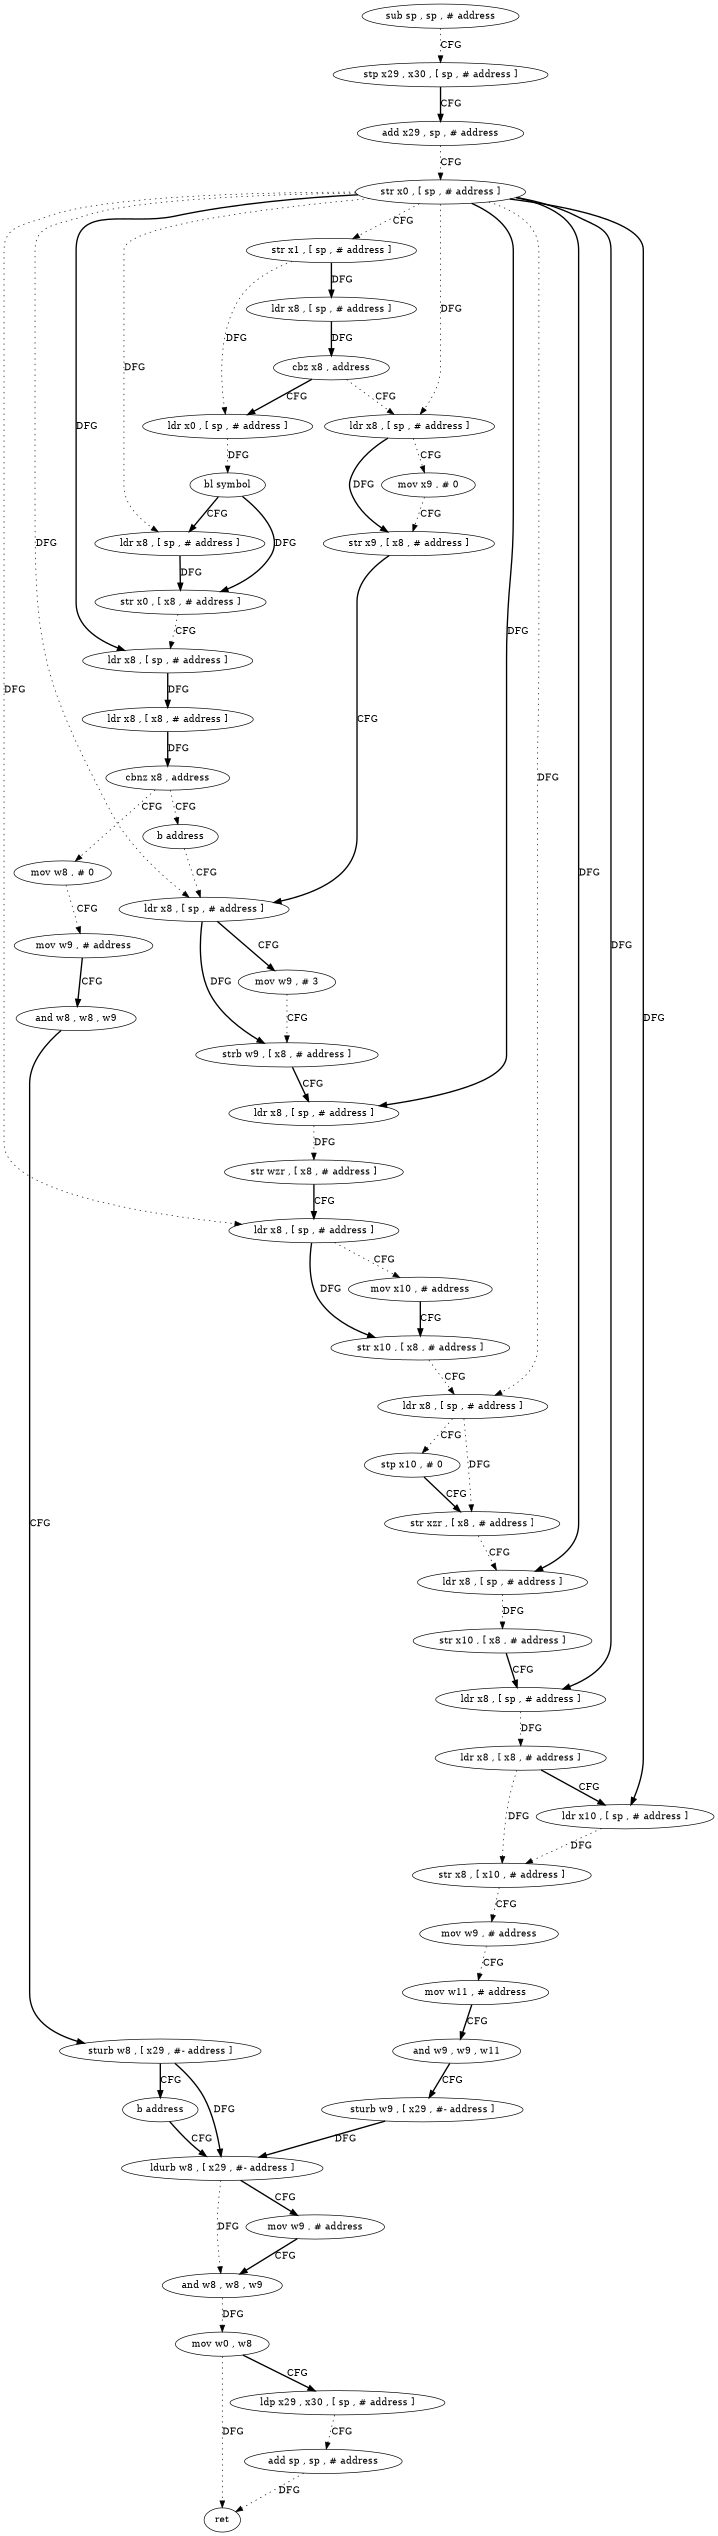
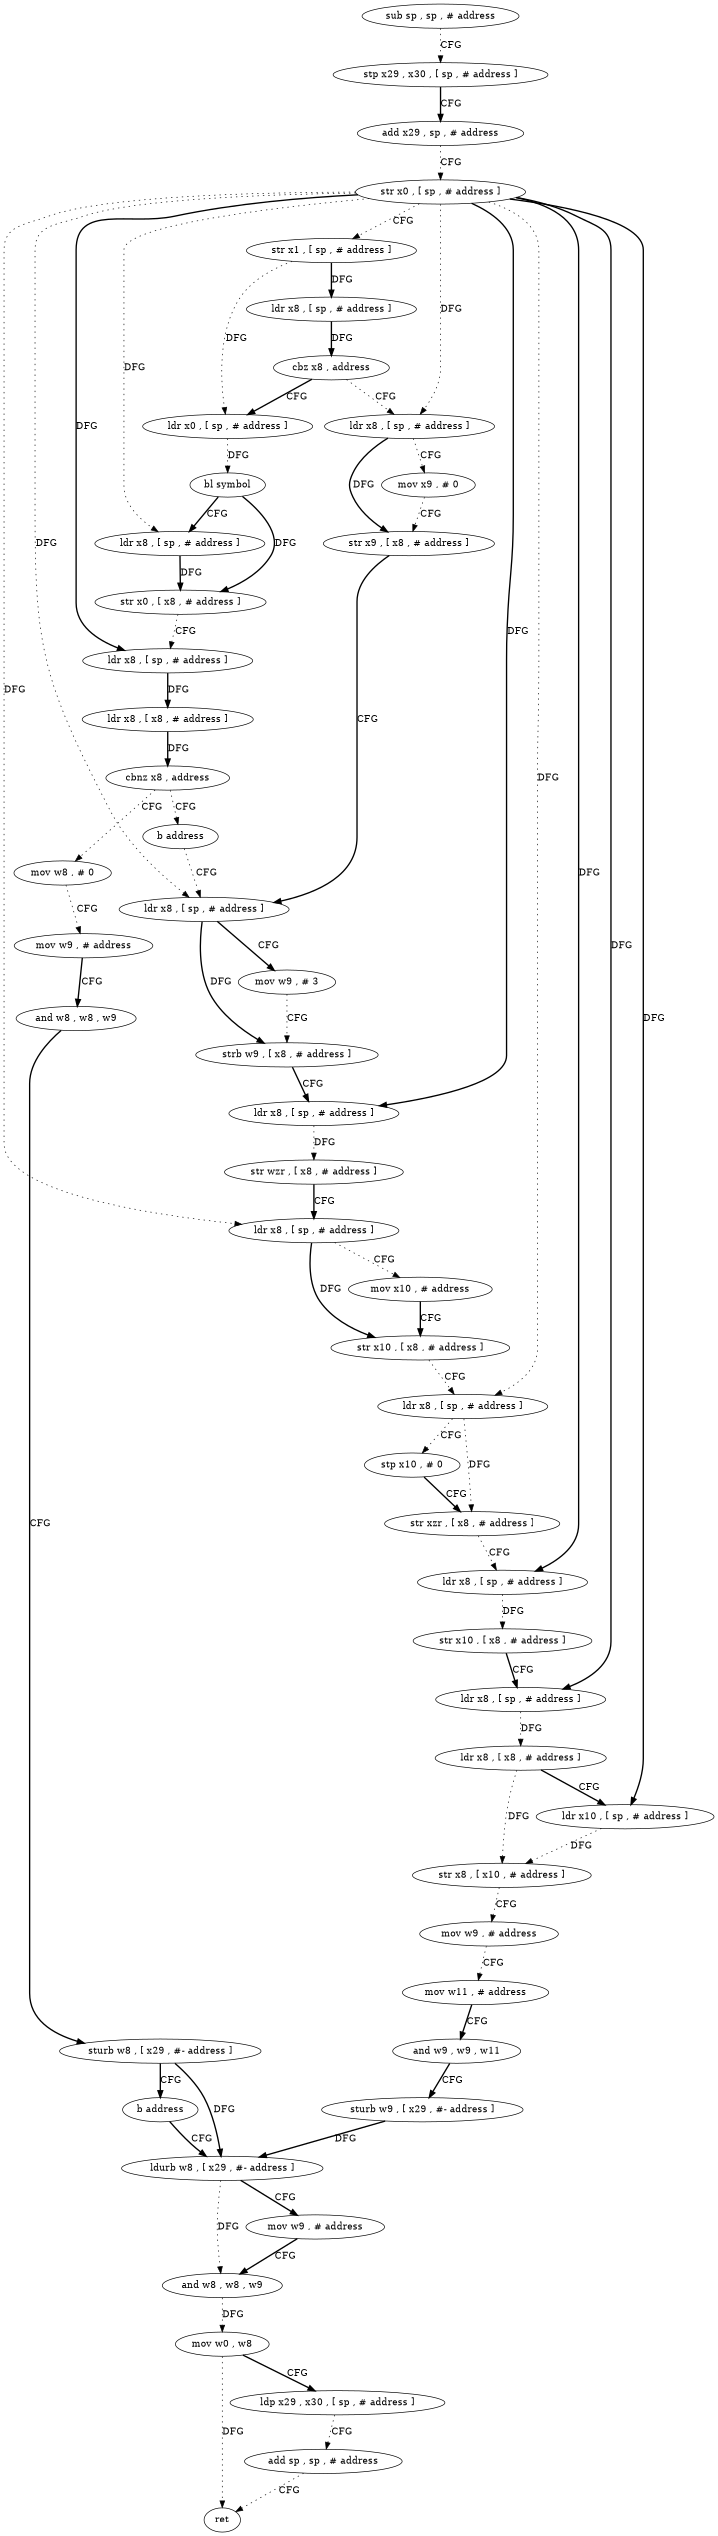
(290, 2491) -> (290, 2491)
